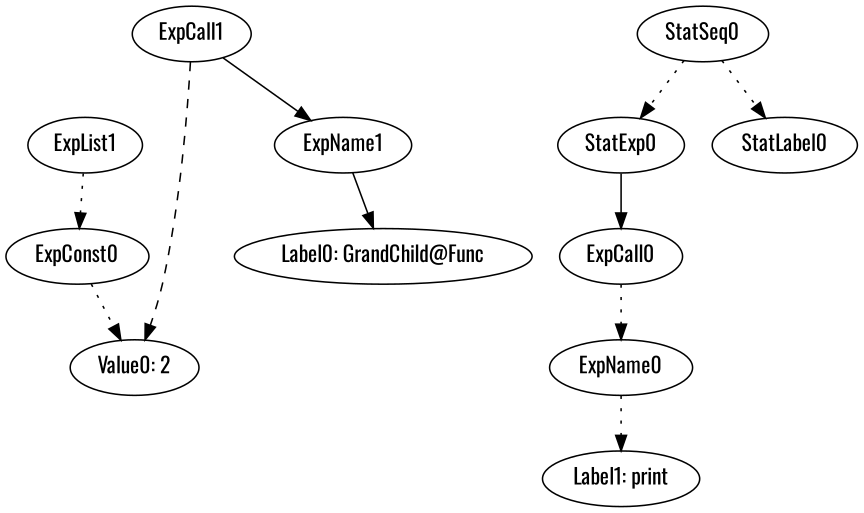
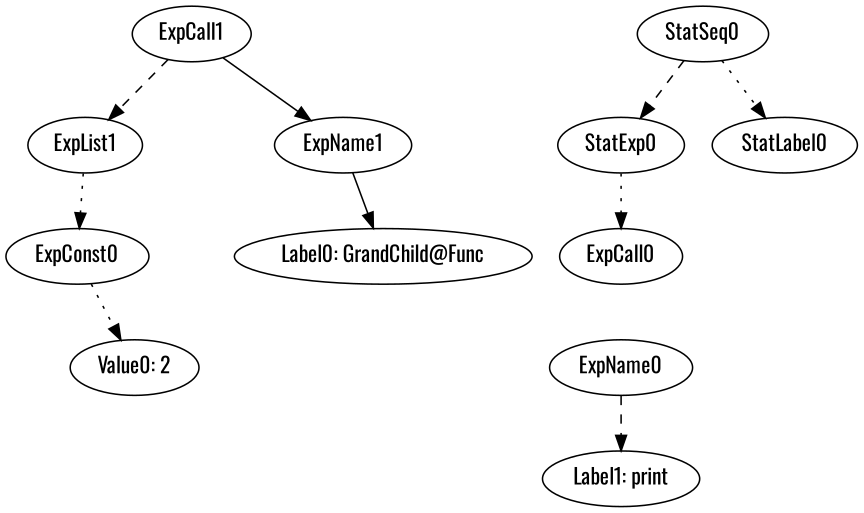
(667, 83) -> (667, 83)
(621, 193) -> (621, 193)
(178, 195) -> (144, 84)
(621, 304) -> none
(621, 416) -> (621, 416)
